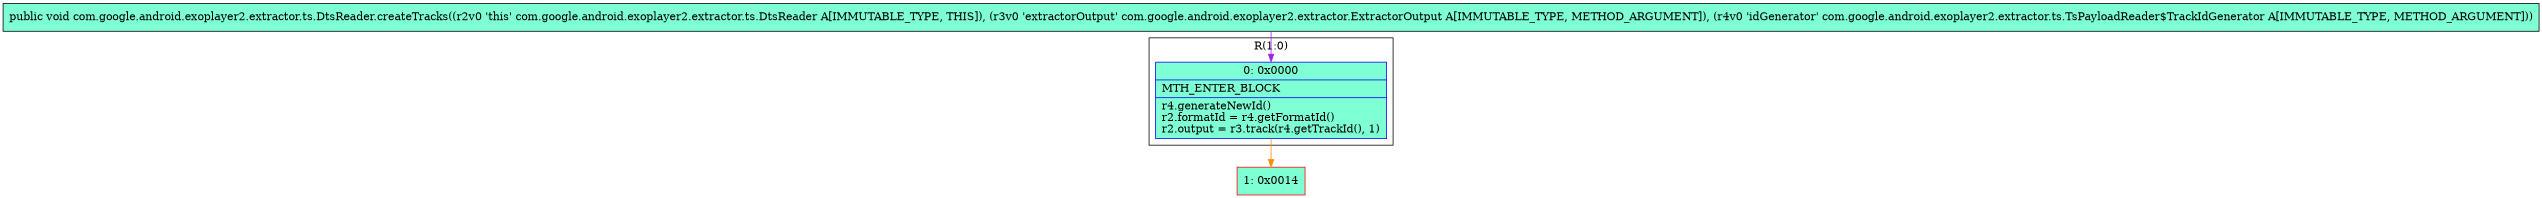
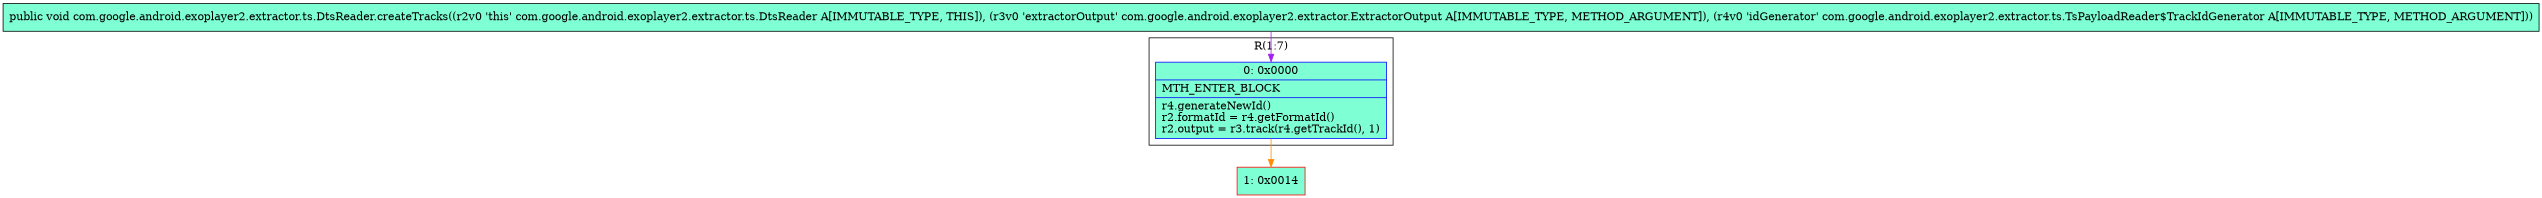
(1271, 47) -> (1271, 47)
